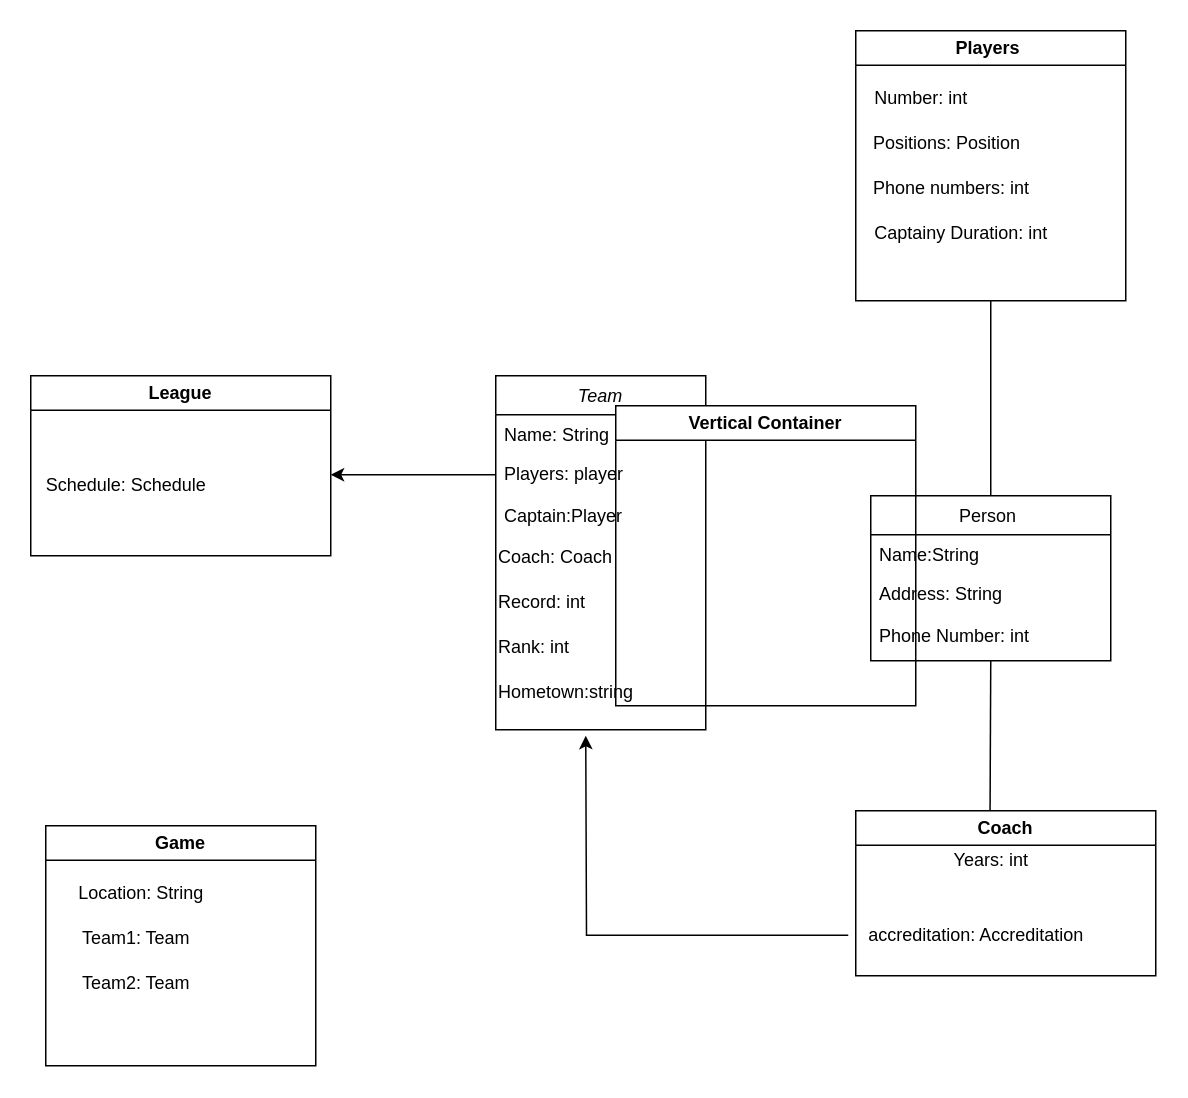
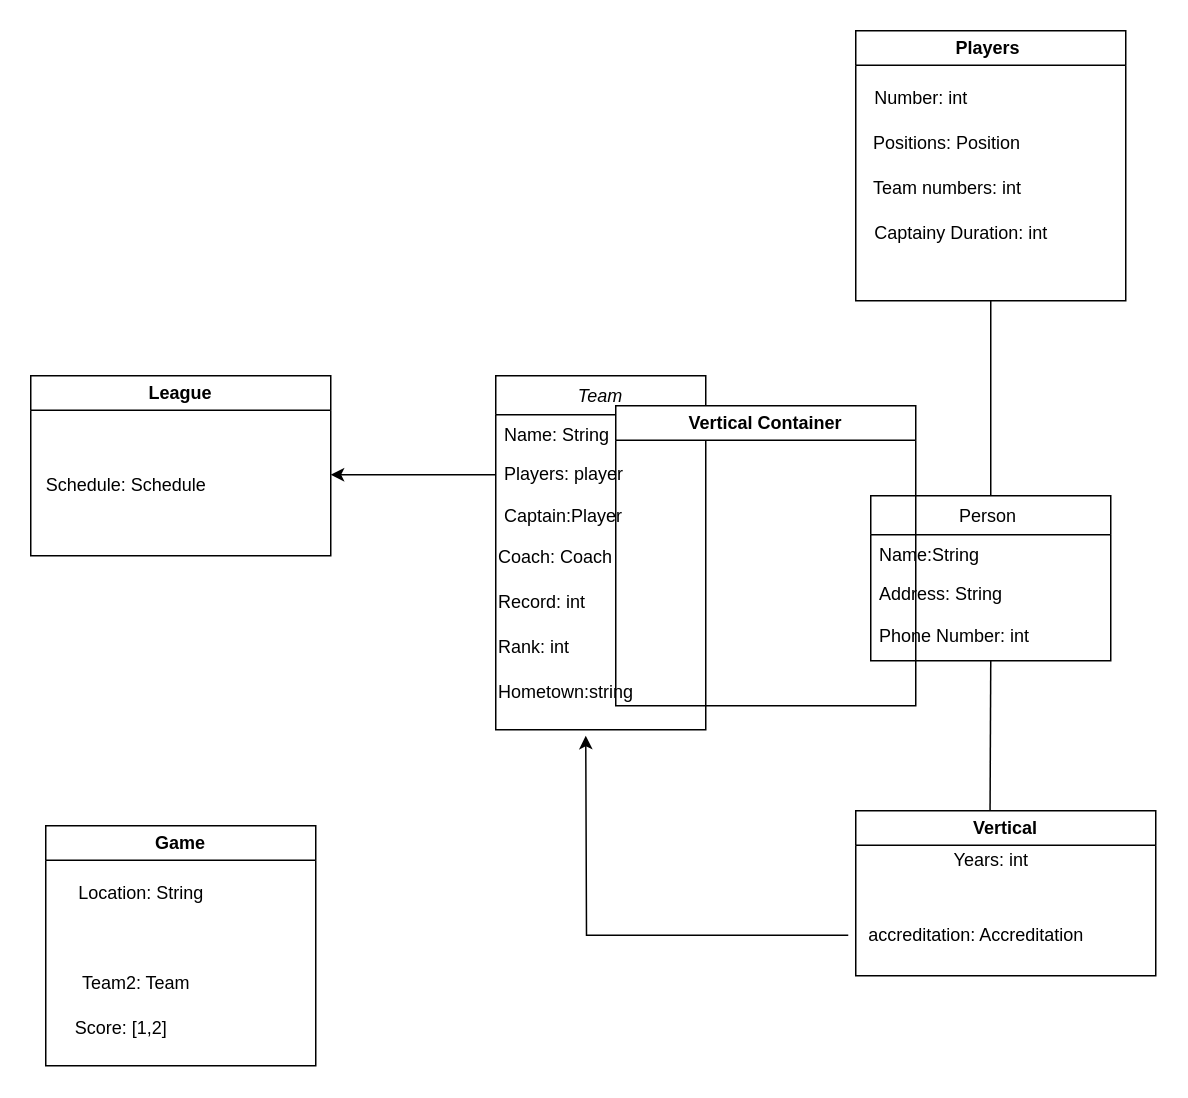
(955, 188) -> (950, 188)
(1006, 829) -> (1006, 829)
(136, 938) -> none
none -> (121, 1028)
